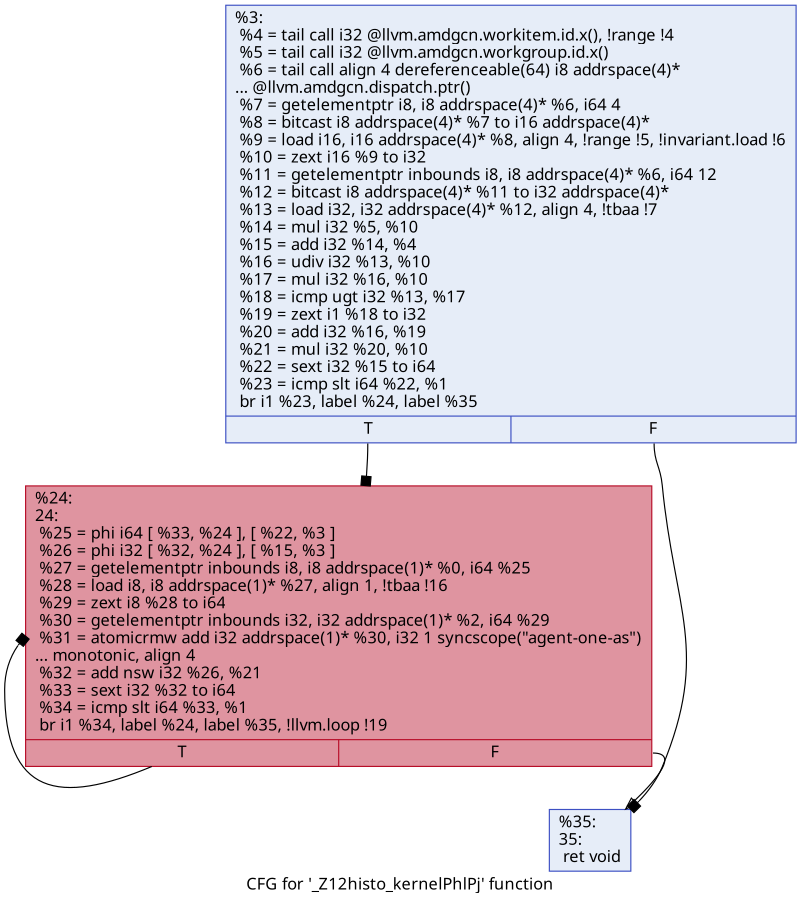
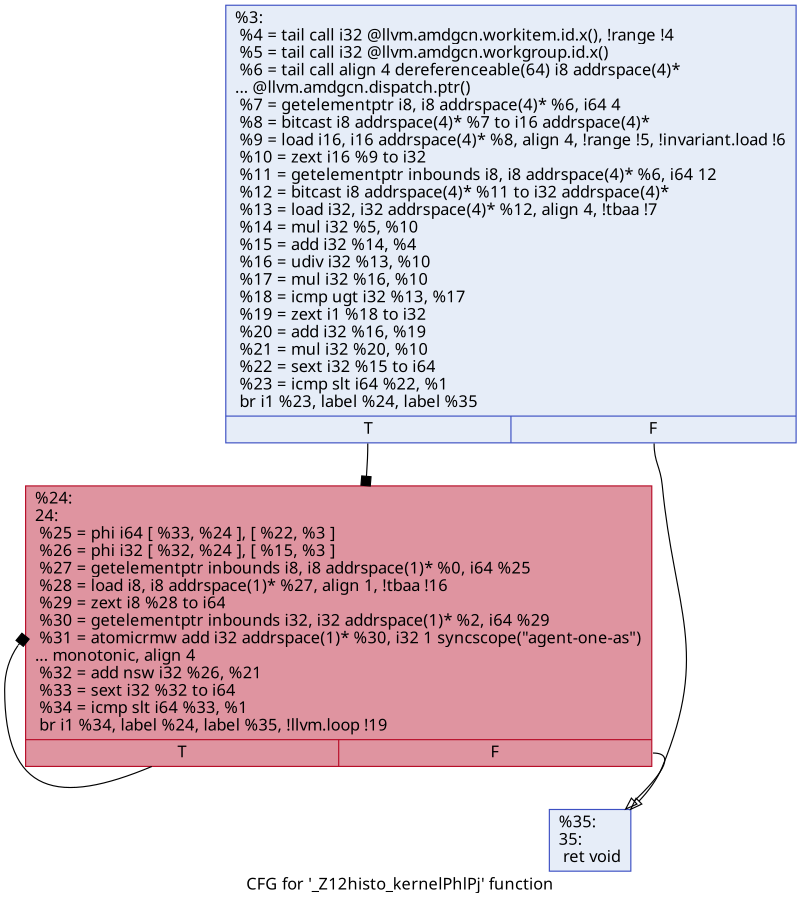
(684, 626) -> (684, 626)
